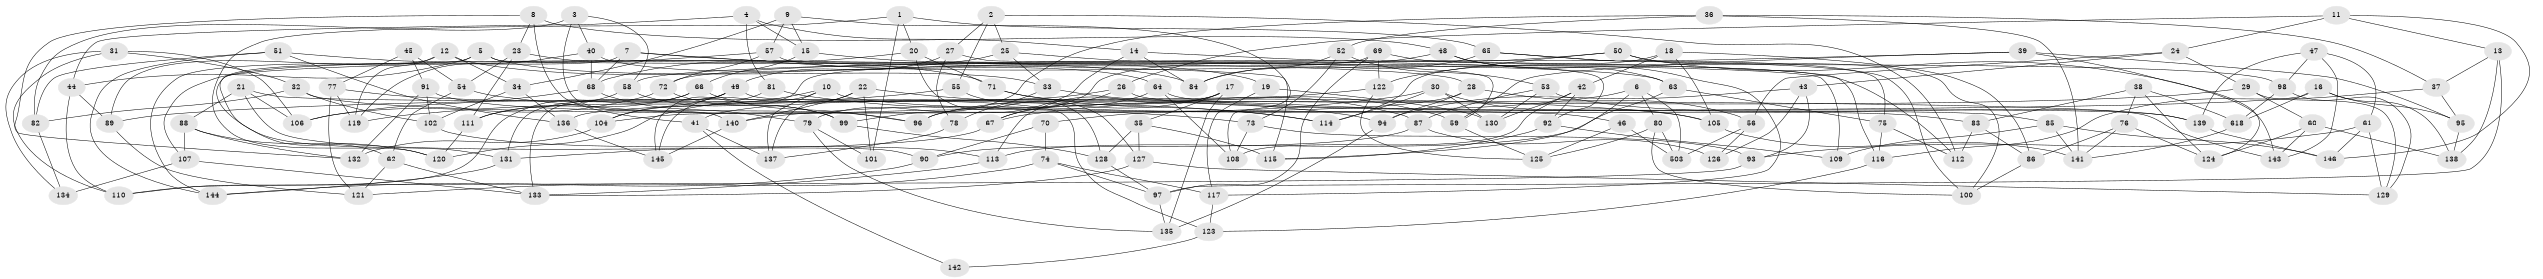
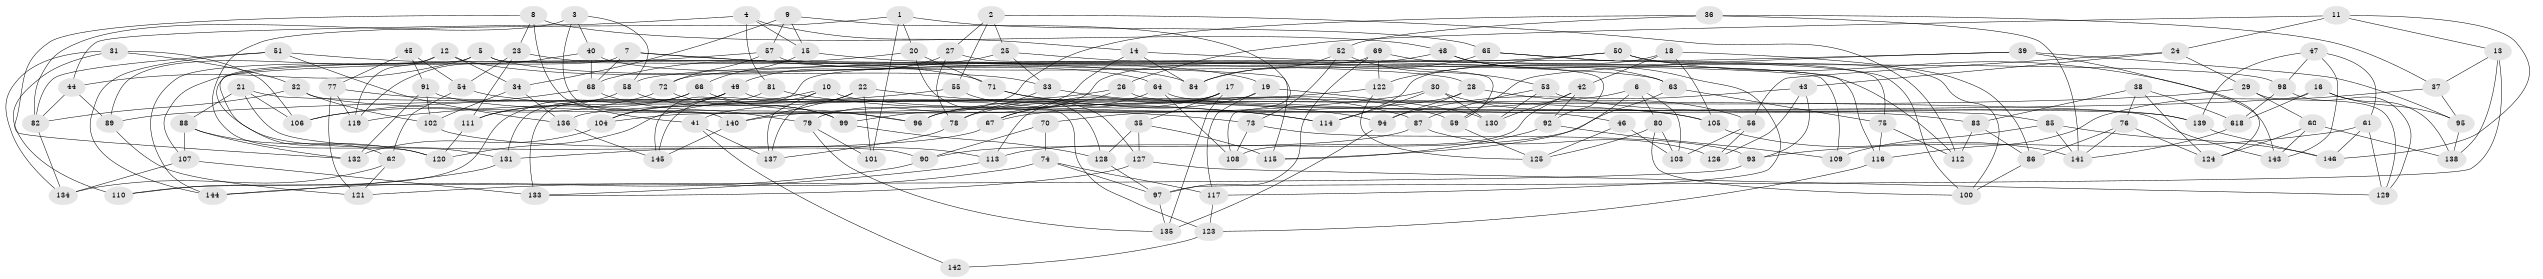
none -> (1110, 105)
(69, 152) -> (54, 105)
(1677, 160) -> (1677, 160)
(462, 179) -> (199, 181)
